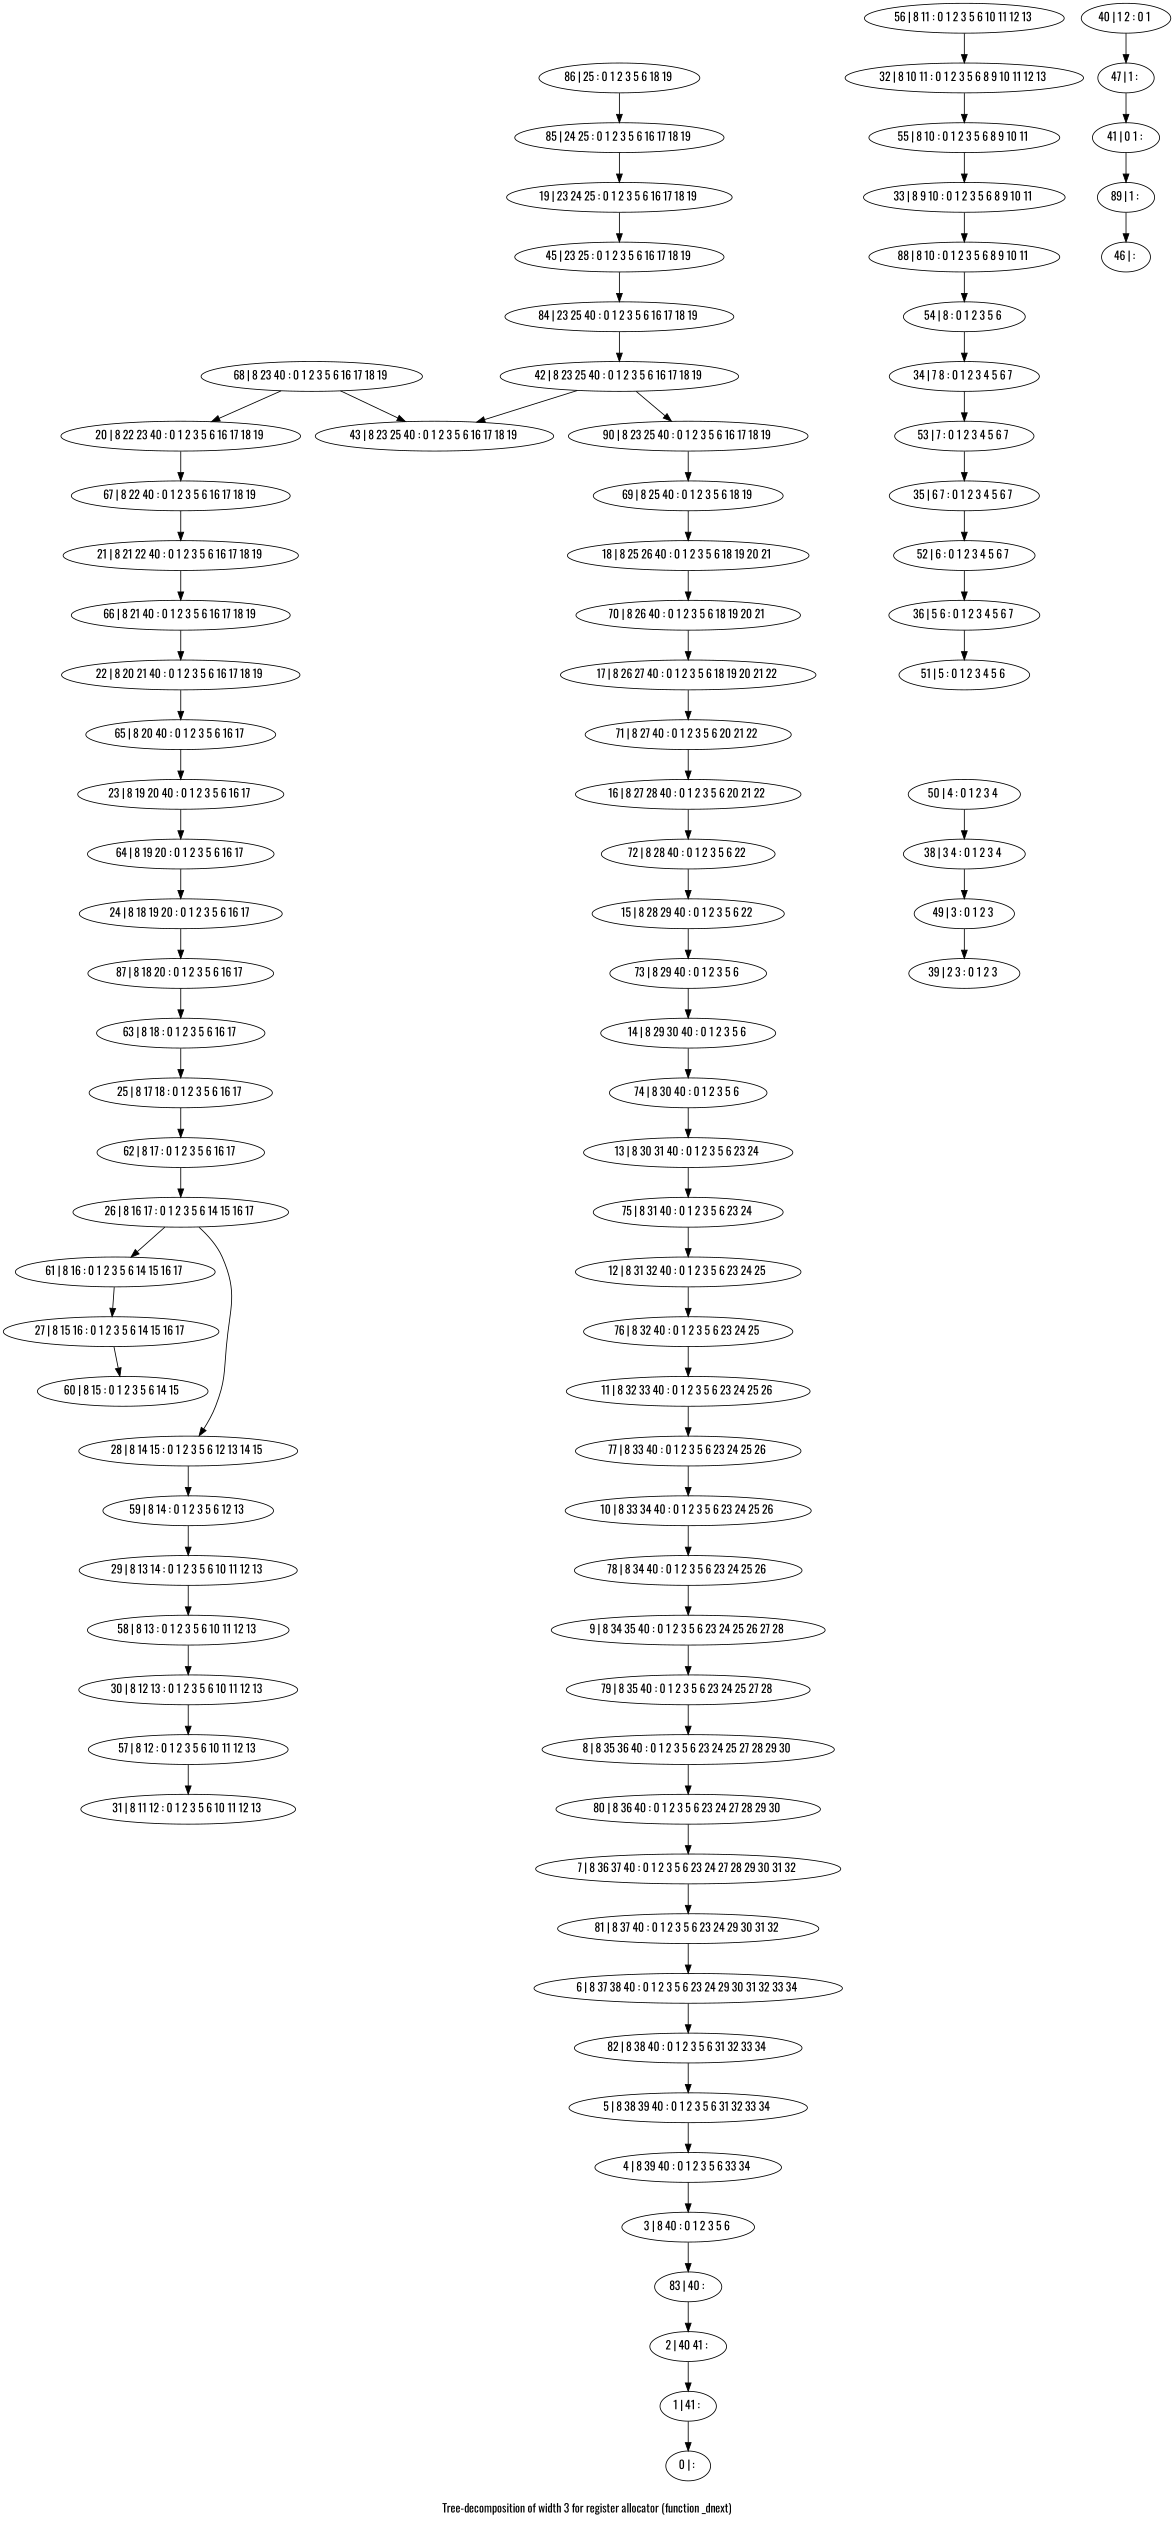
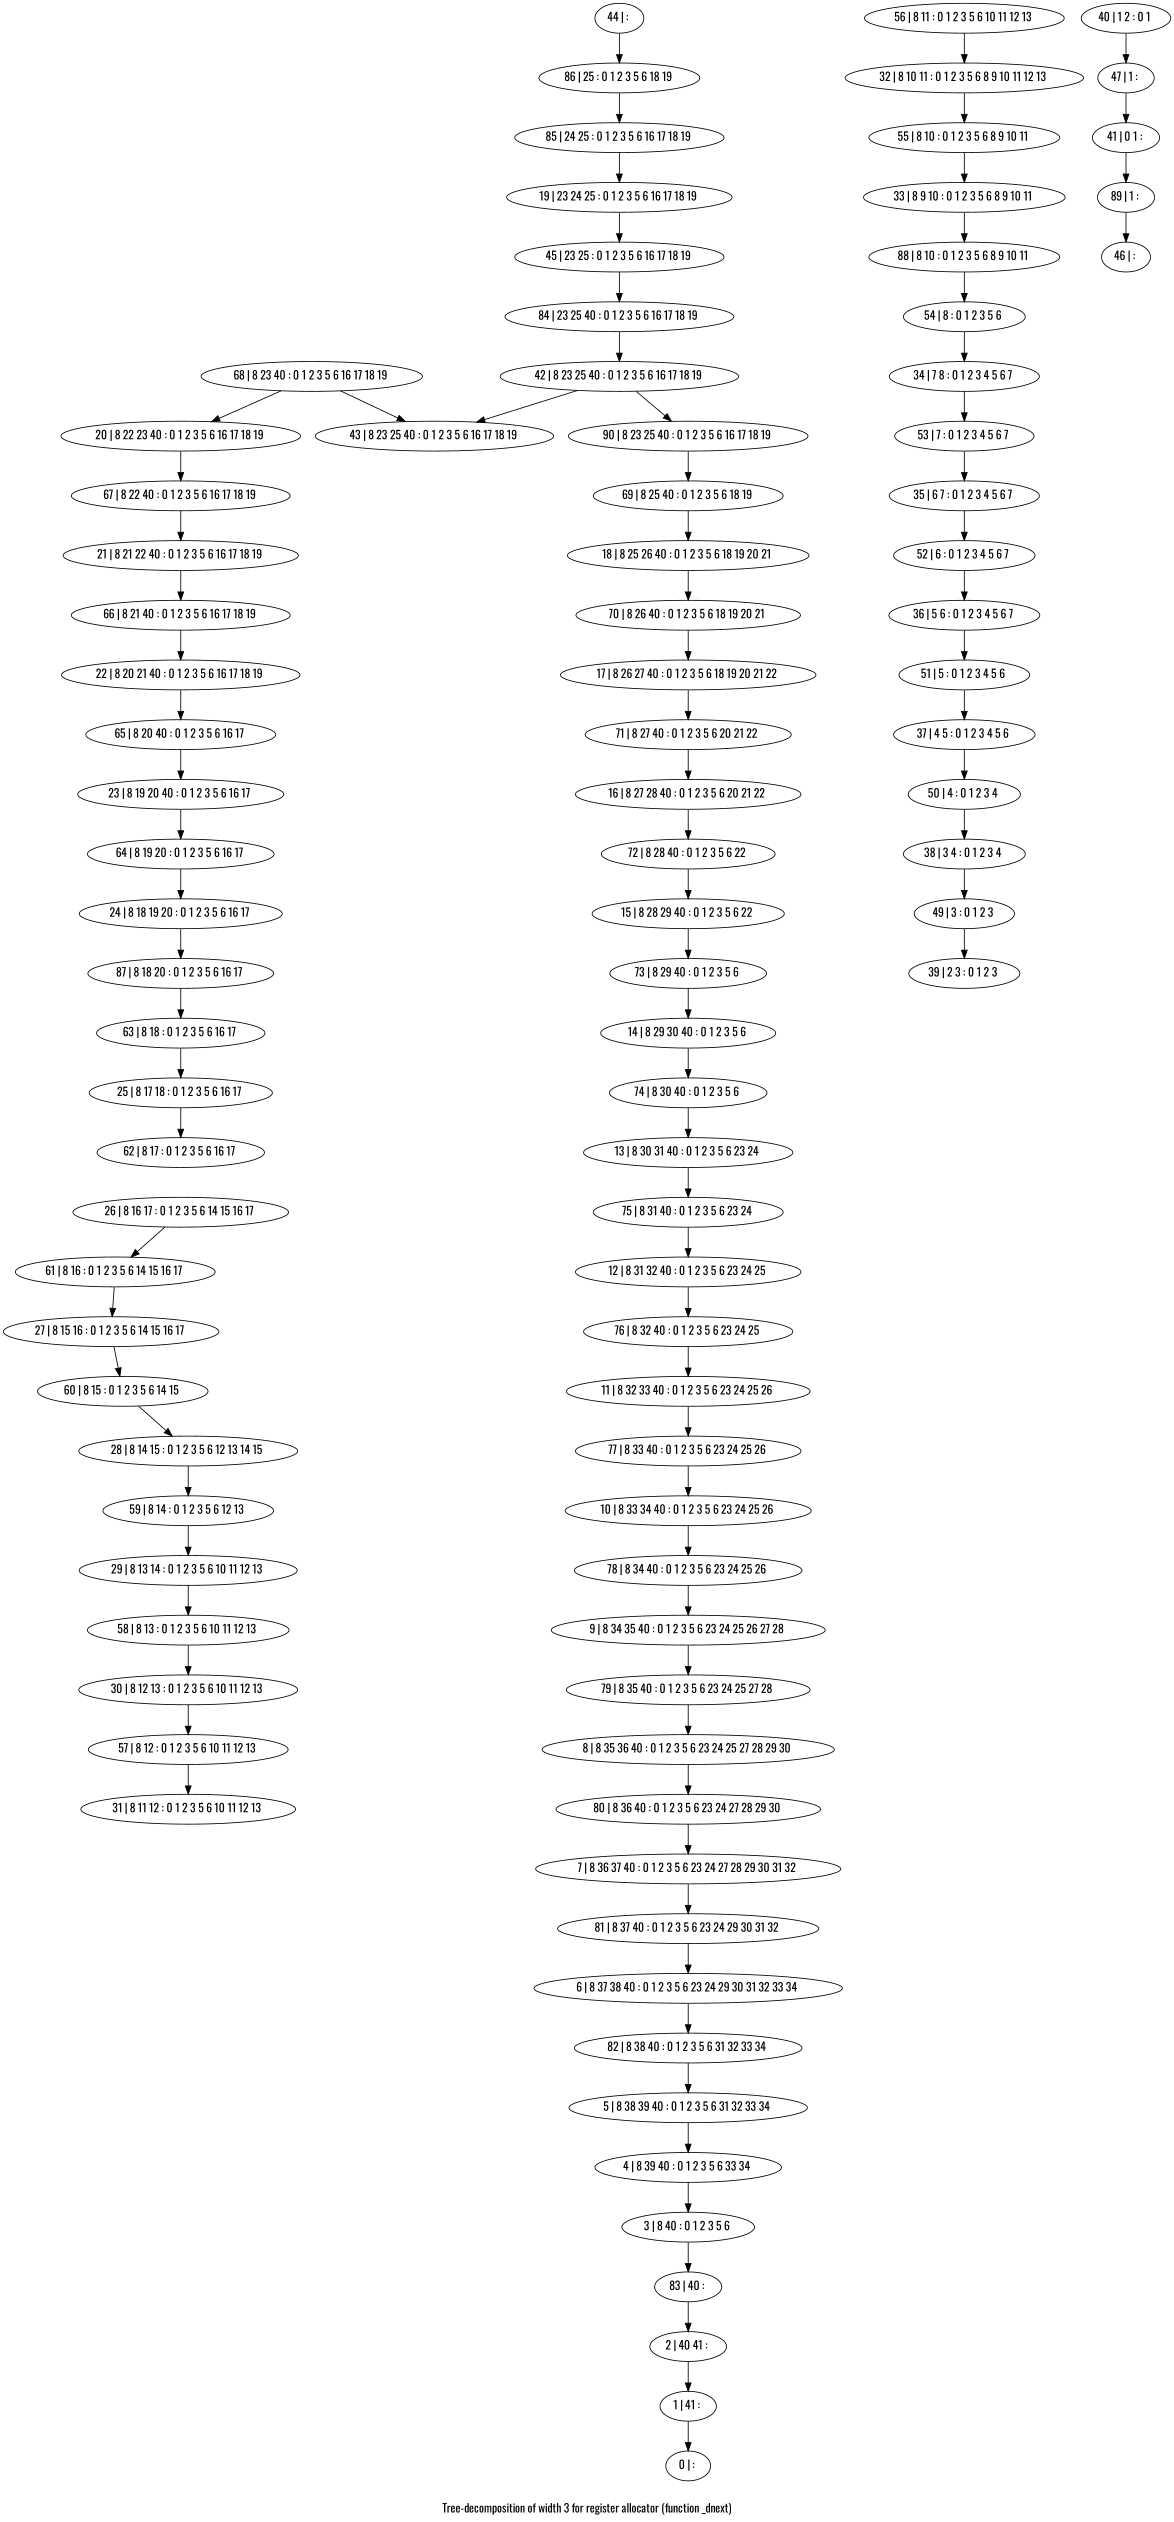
none -> (619, 18)
none -> (964, 735)
(181, 1178) -> none
(229, 1325) -> (152, 1418)
